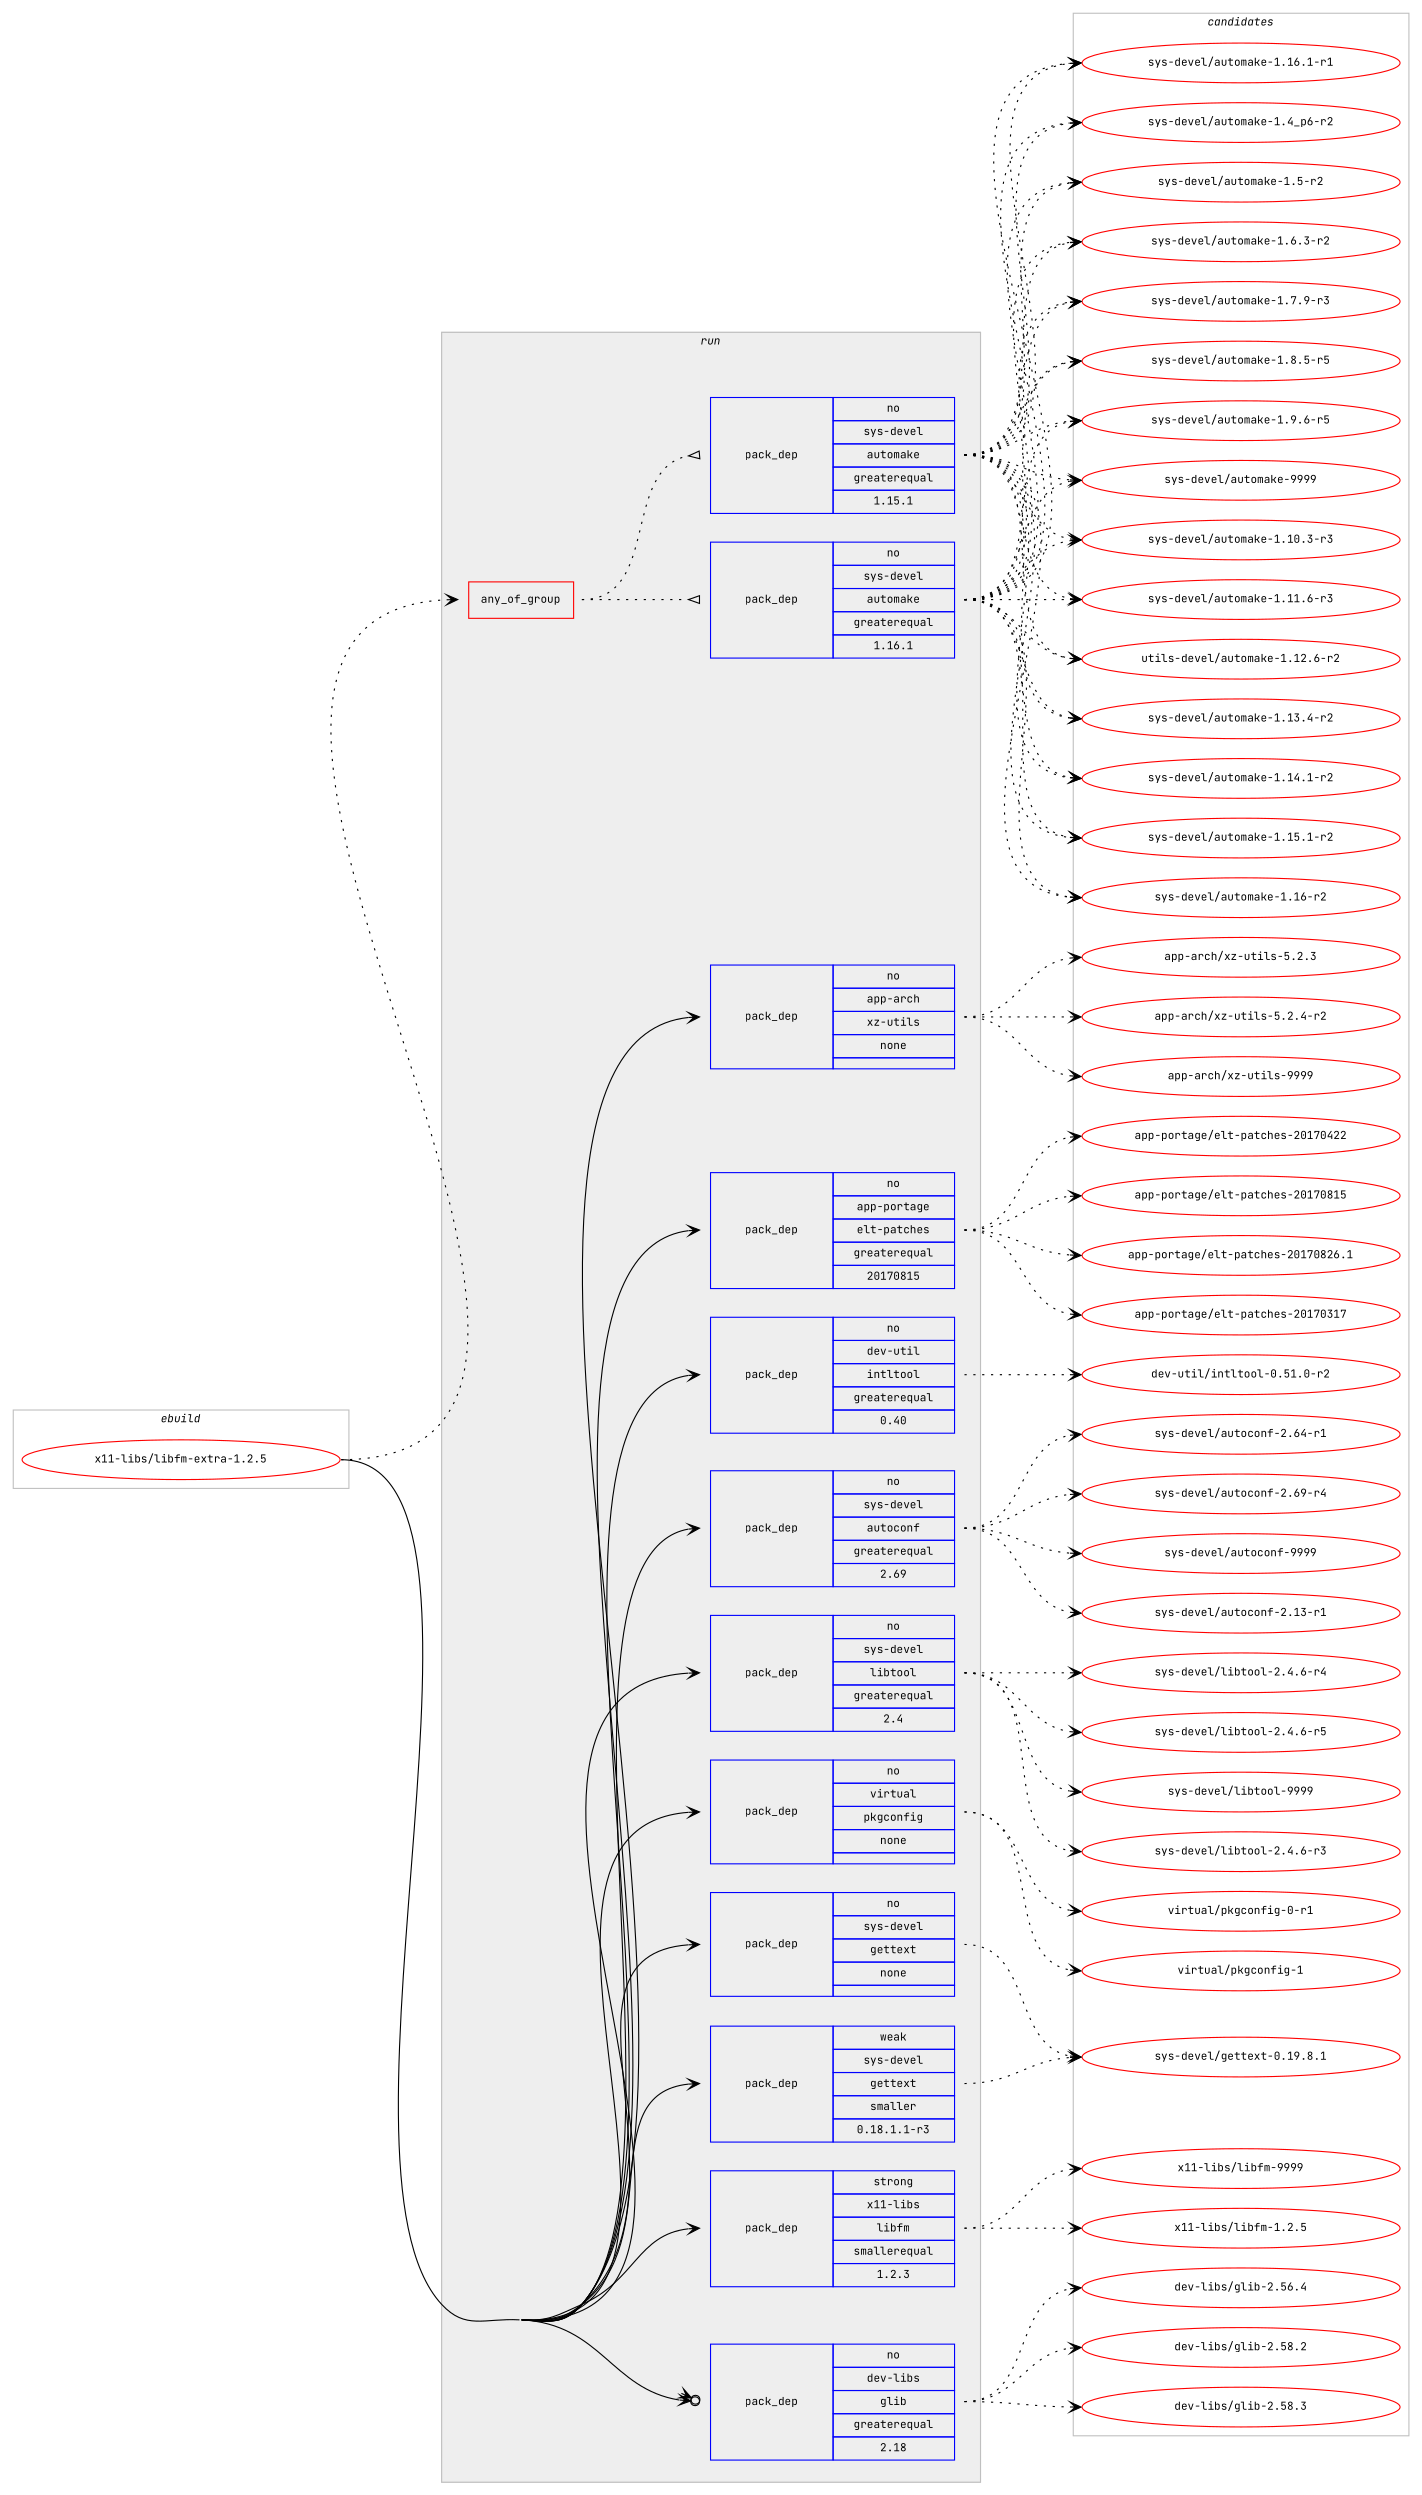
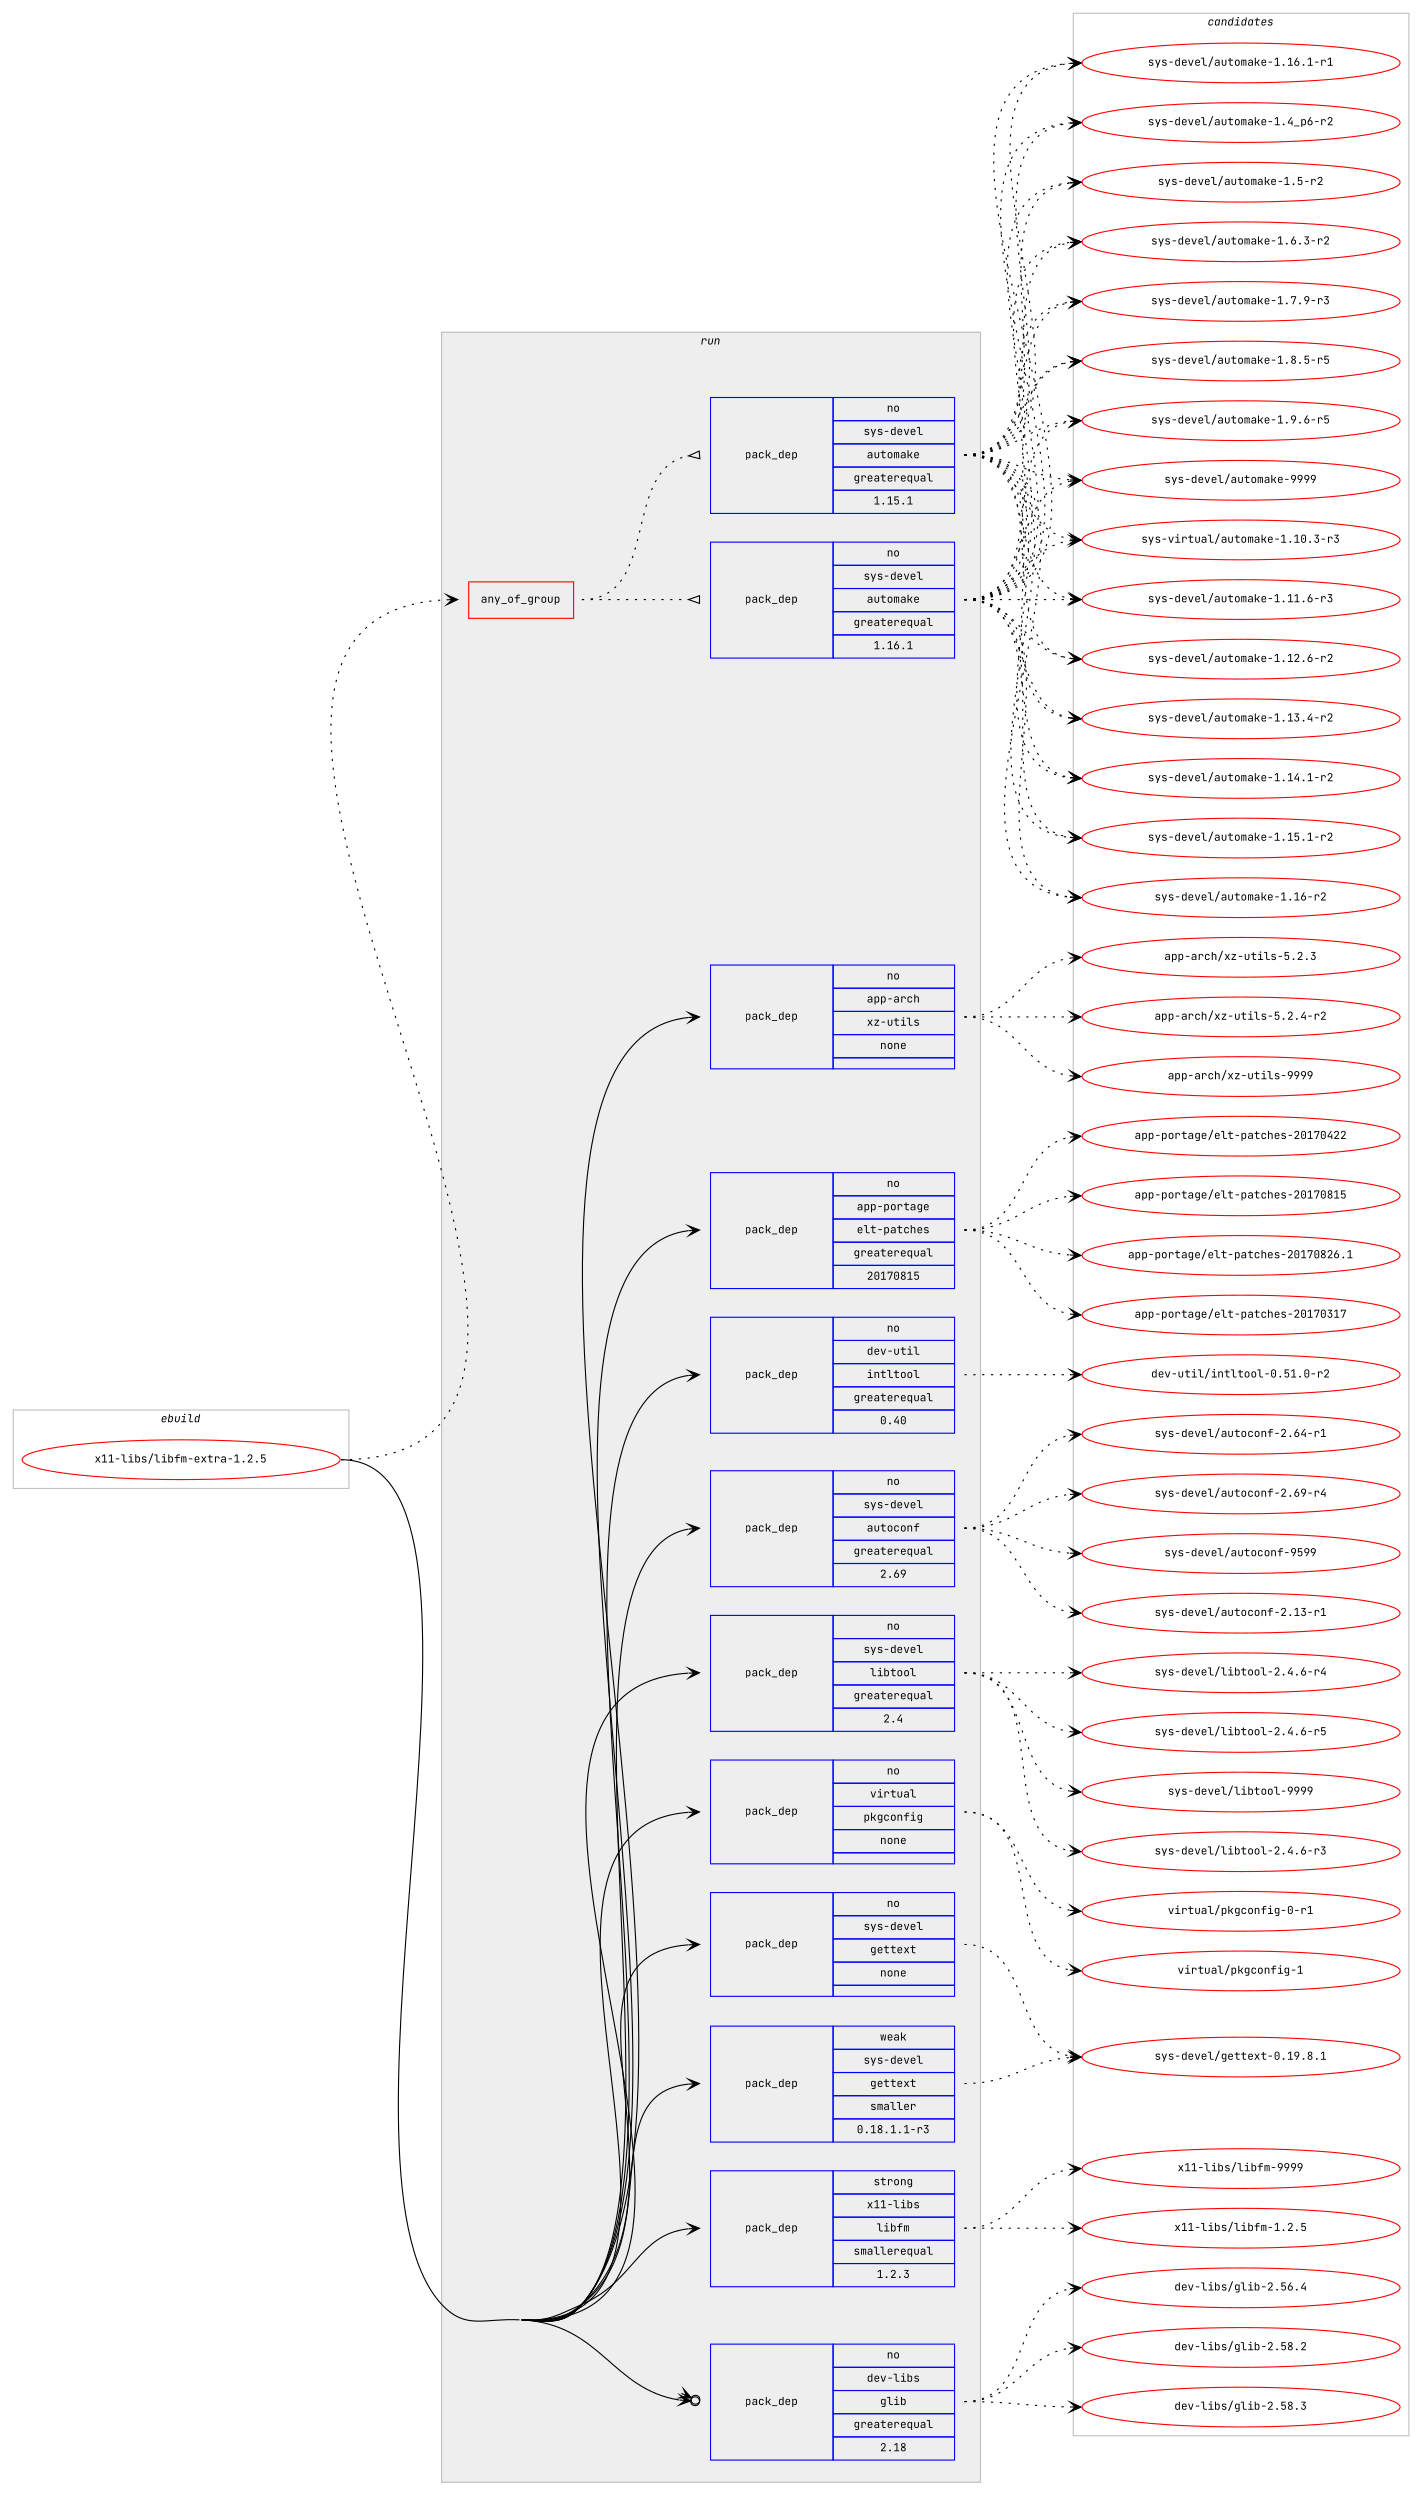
(1241, 540) -> (1241, 540)
(1241, 659) -> (1241, 659)
(1241, 1554) -> (1241, 1554)
